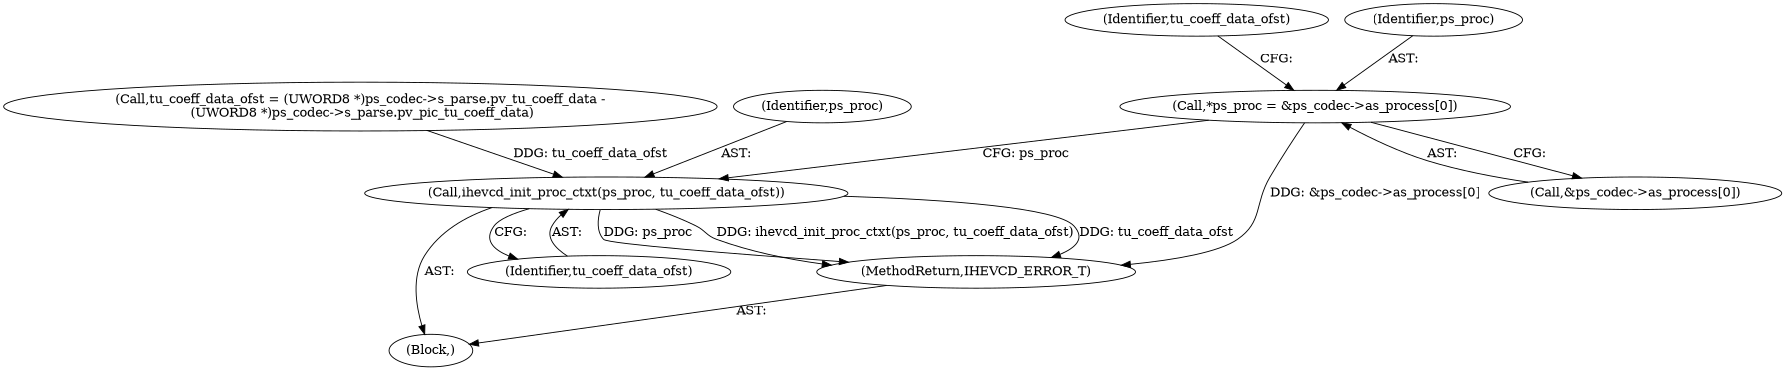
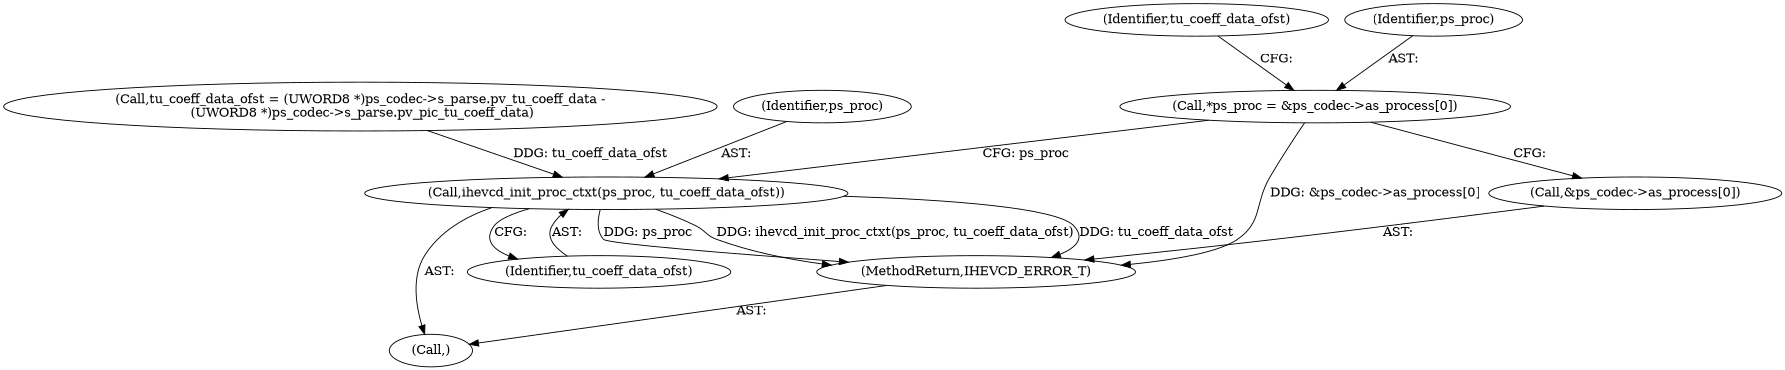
(1436, 163) -> (1319, 234)
(431, 351) -> (431, 351)
